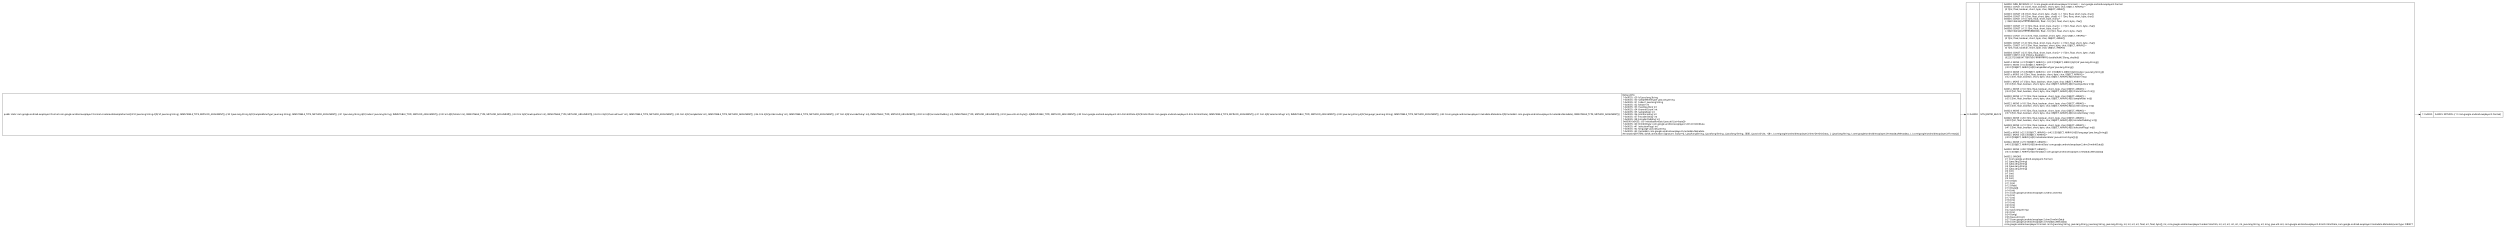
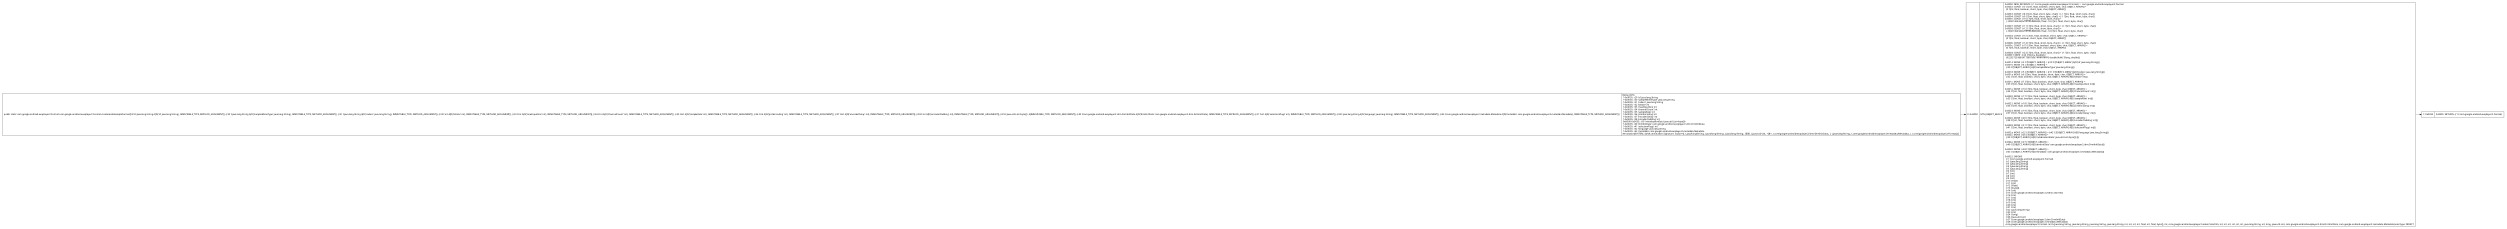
(1991, 114) -> (1991, 114)
